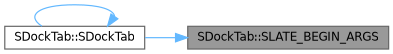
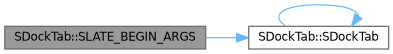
(160, 38) -> (221, 38)
